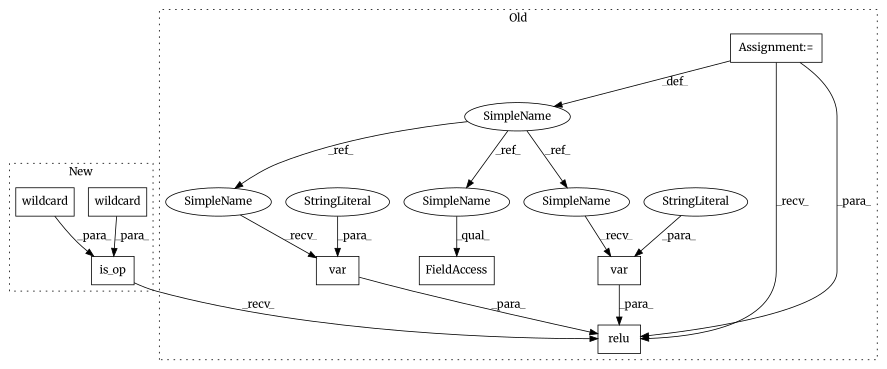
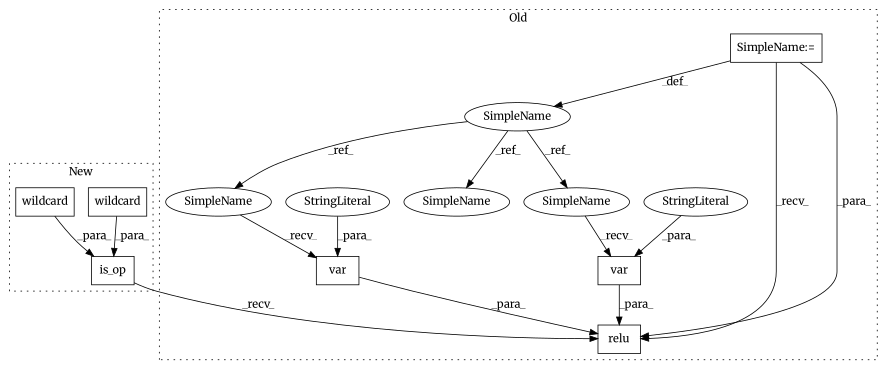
(776, 48) -> (776, 48)
(457, 271) -> none
